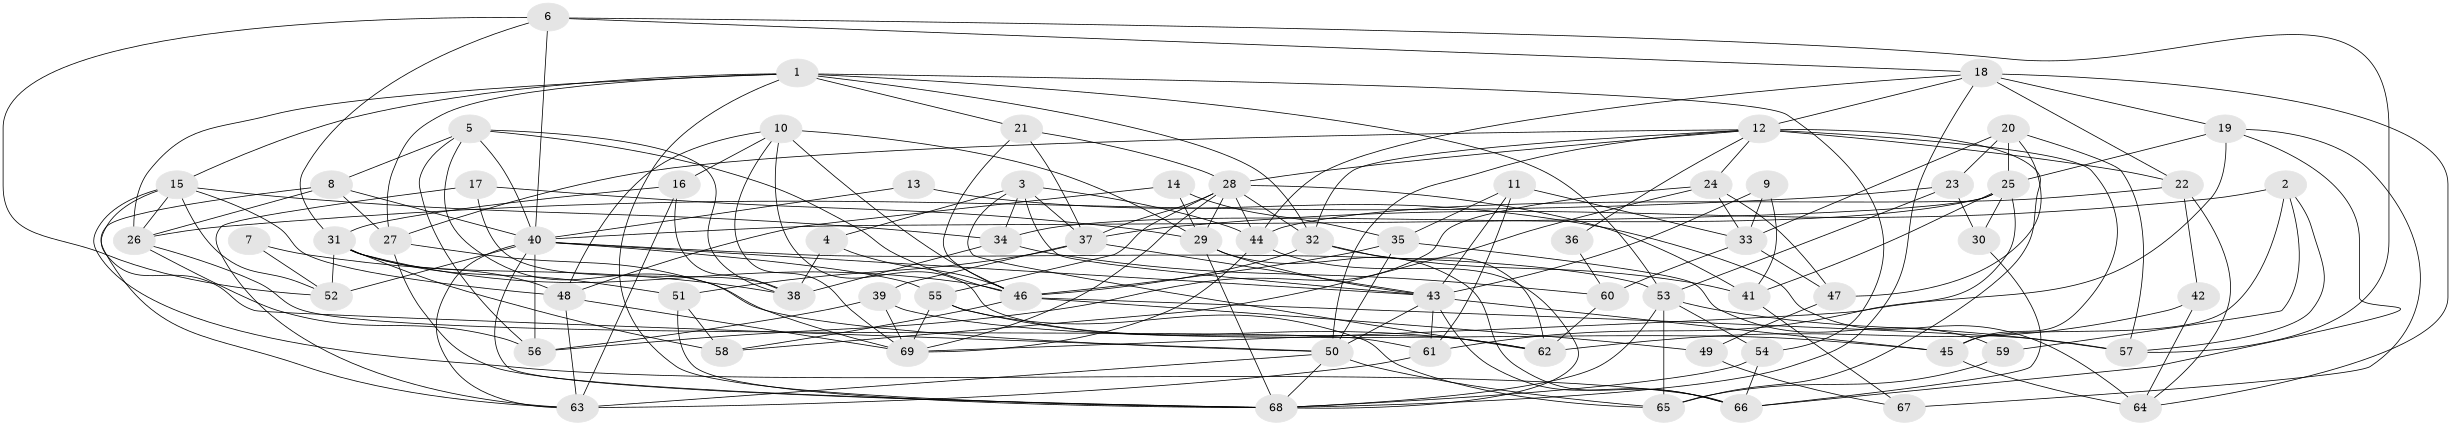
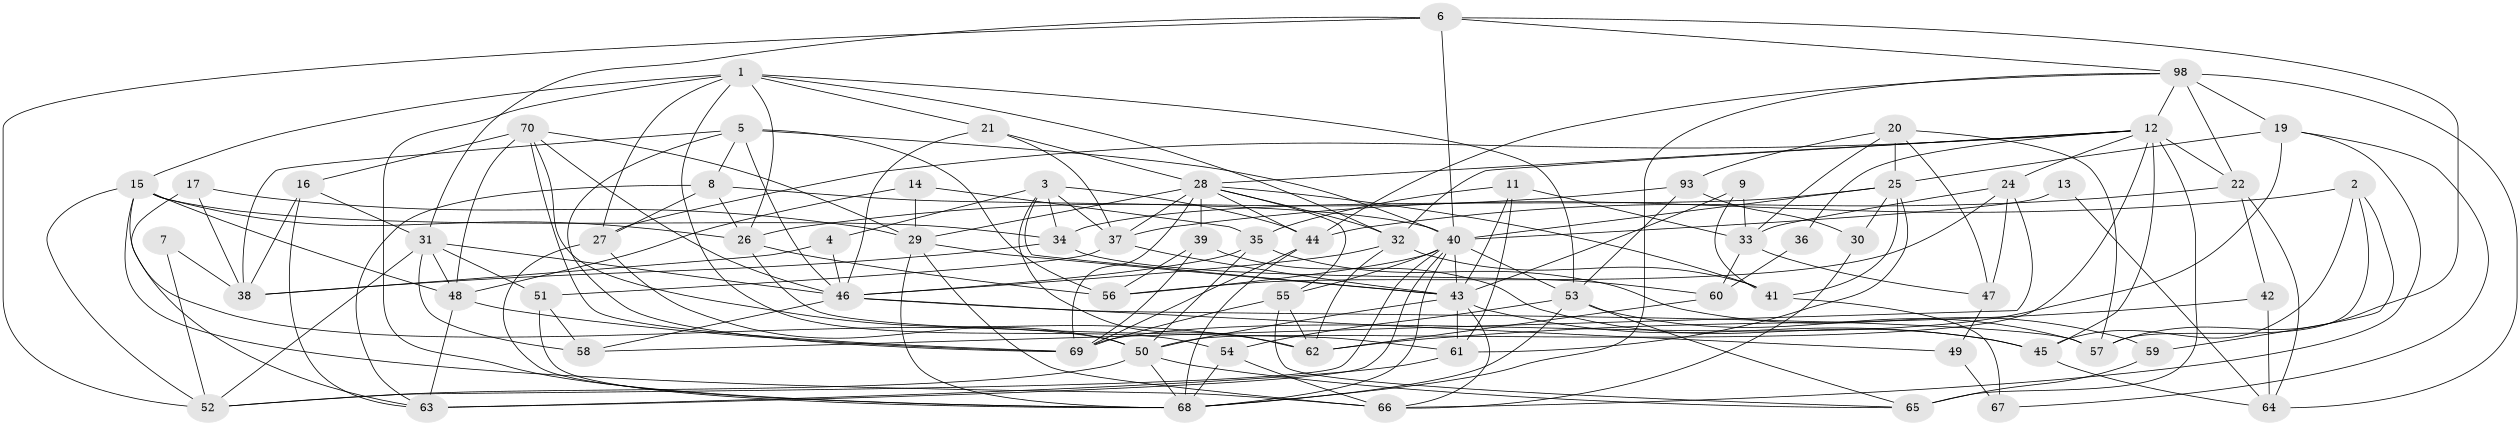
(1981, 73) -> (2181, 73)
(781, 129) -> (528, 129)
(1953, 185) -> (1687, 185)
(981, 266) -> (1201, 216)
(919, 383) -> (678, 389)
